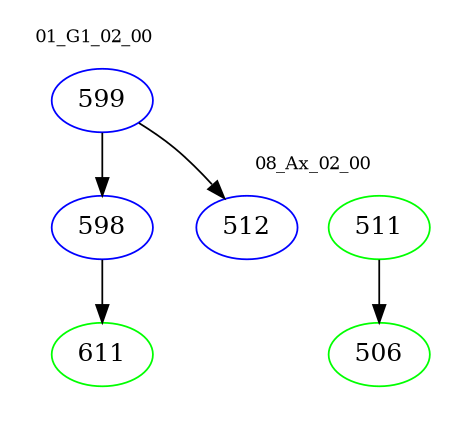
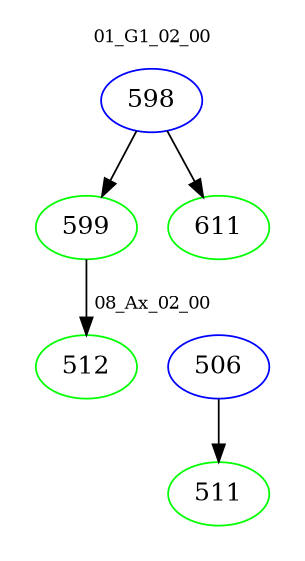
(102, 101) -> (86, 228)
(102, 155) -> (123, 156)
(247, 228) -> (86, 367)
(379, 282) -> (219, 422)
(379, 355) -> (219, 367)
